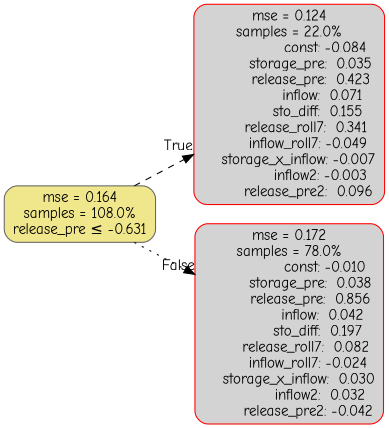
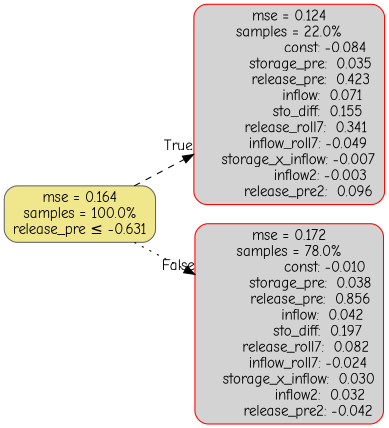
(80, 214) -> (80, 214)
